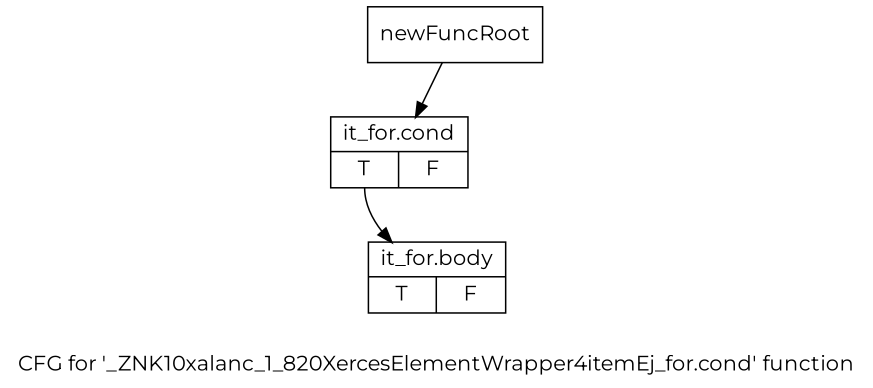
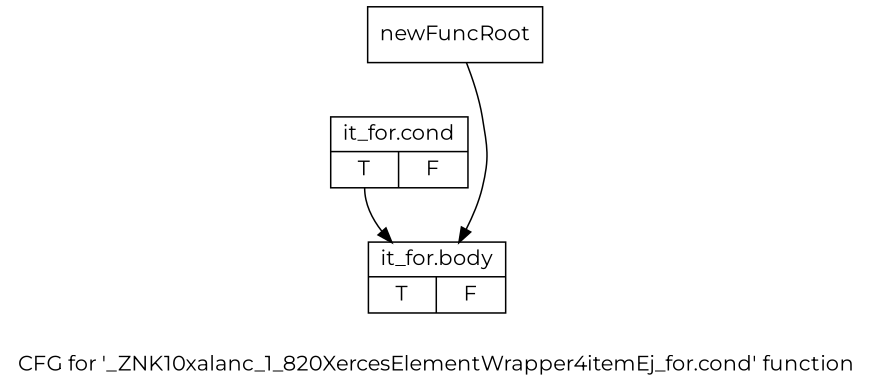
(432, 83) -> (487, 146)
